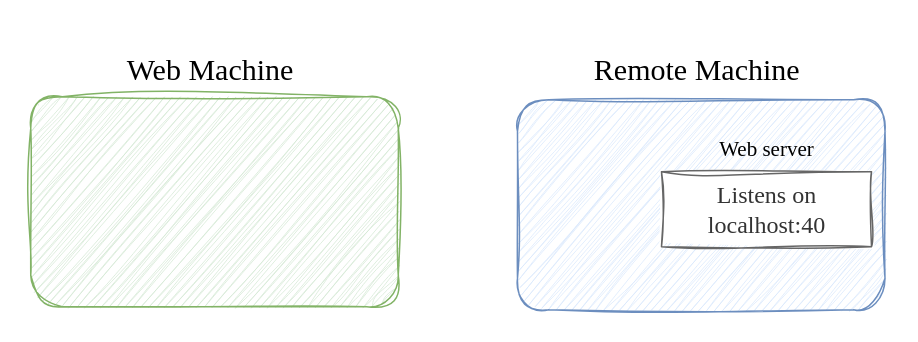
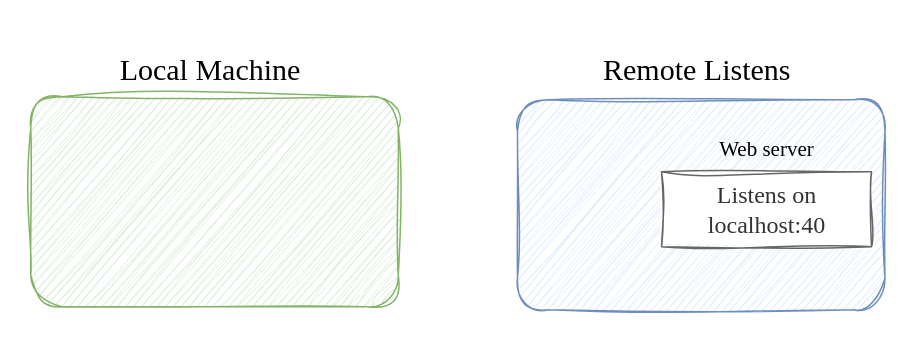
(211, 68) -> (211, 68)
(698, 68) -> (698, 68)
